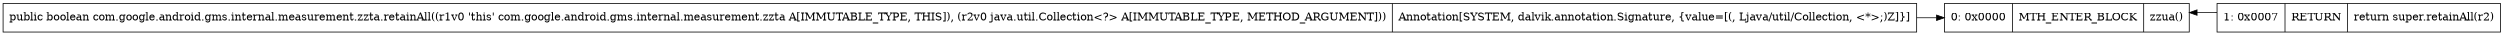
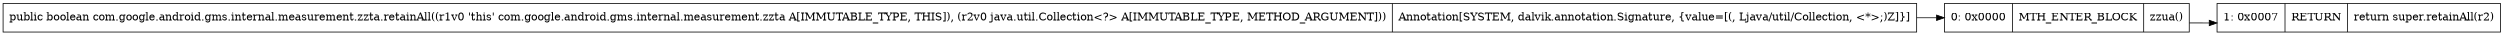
(2207, 13) -> (2199, 23)
